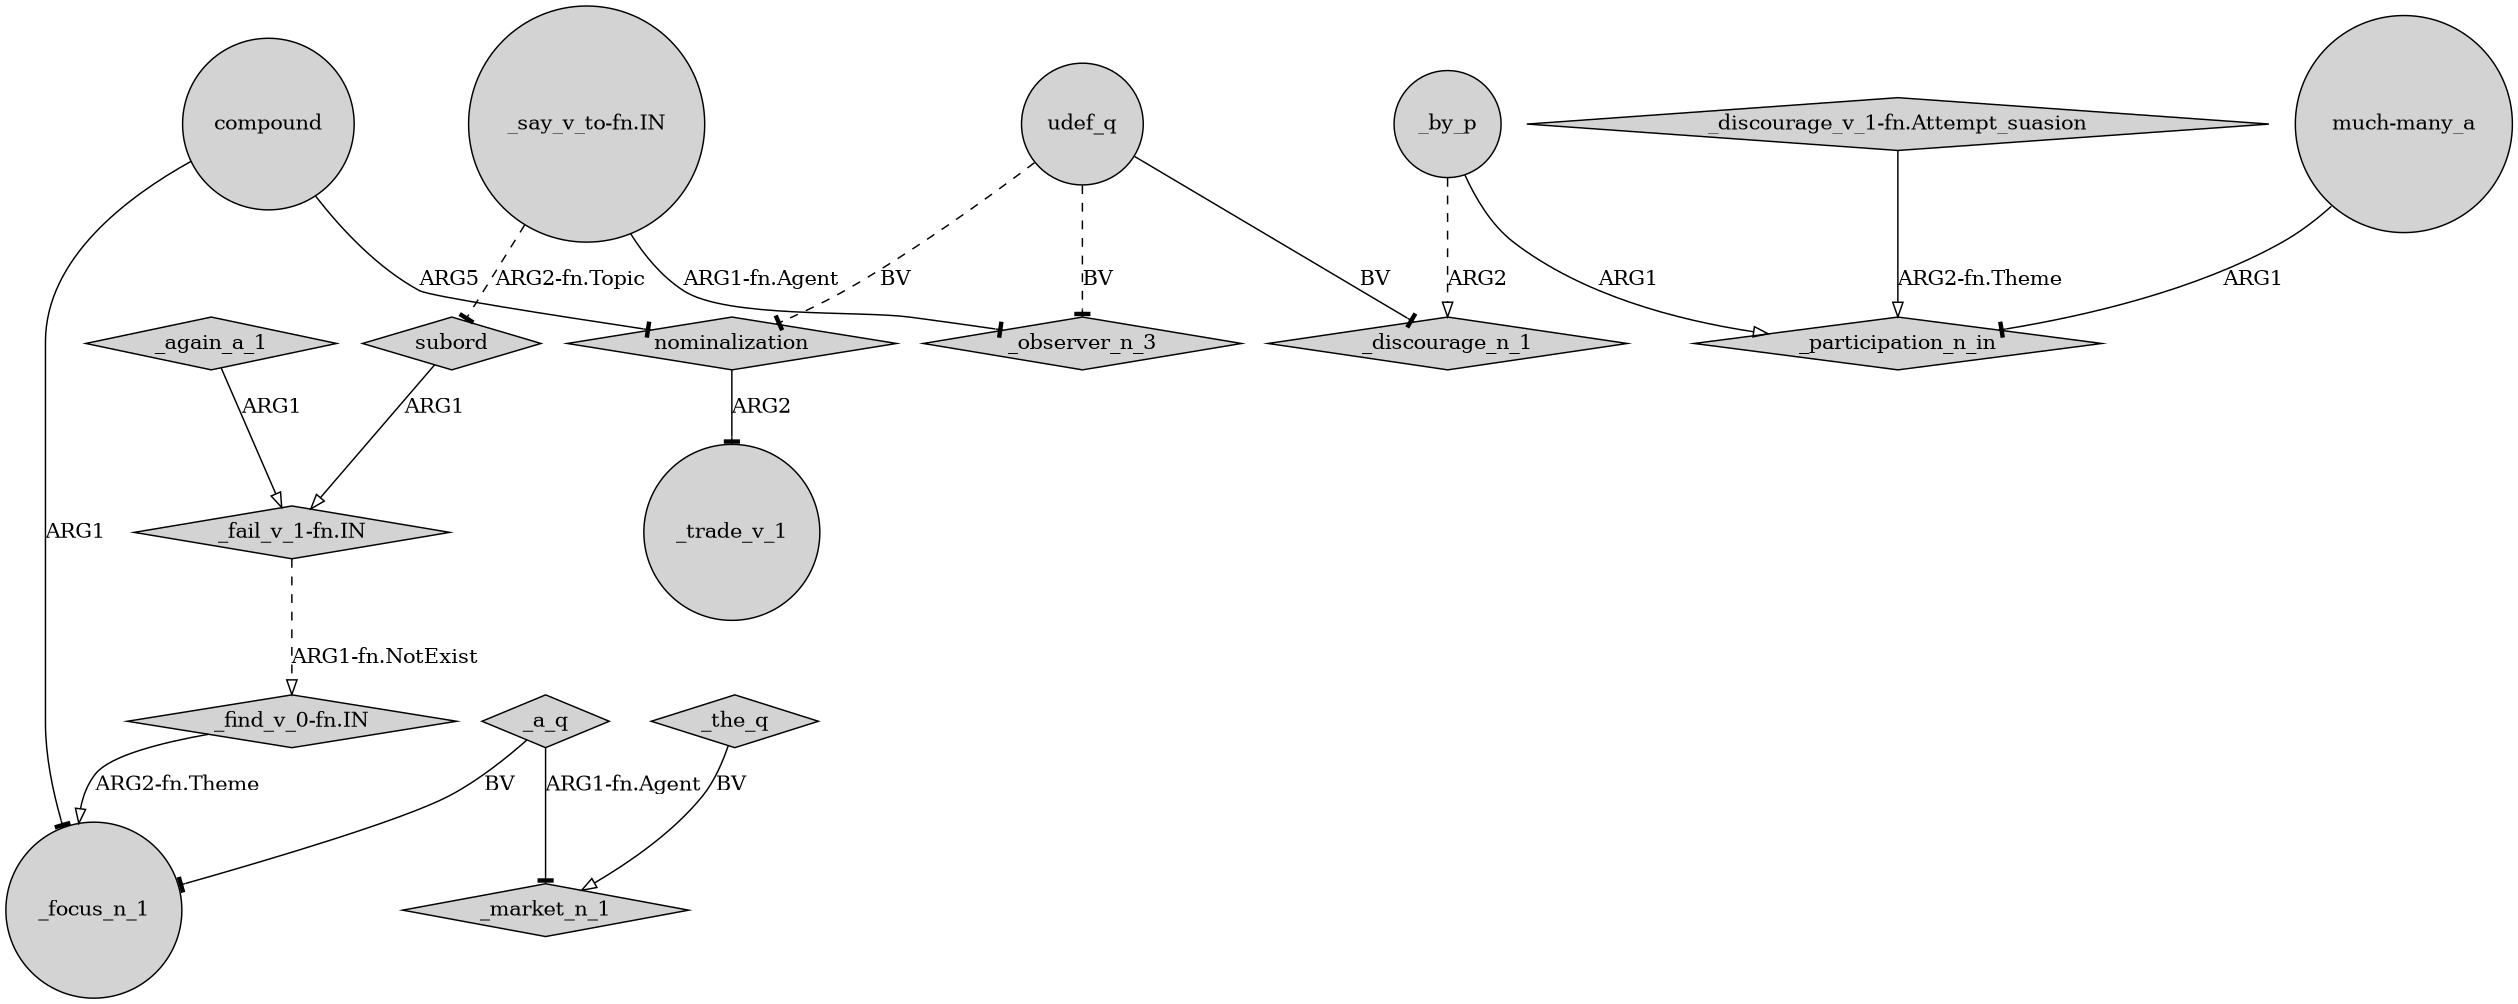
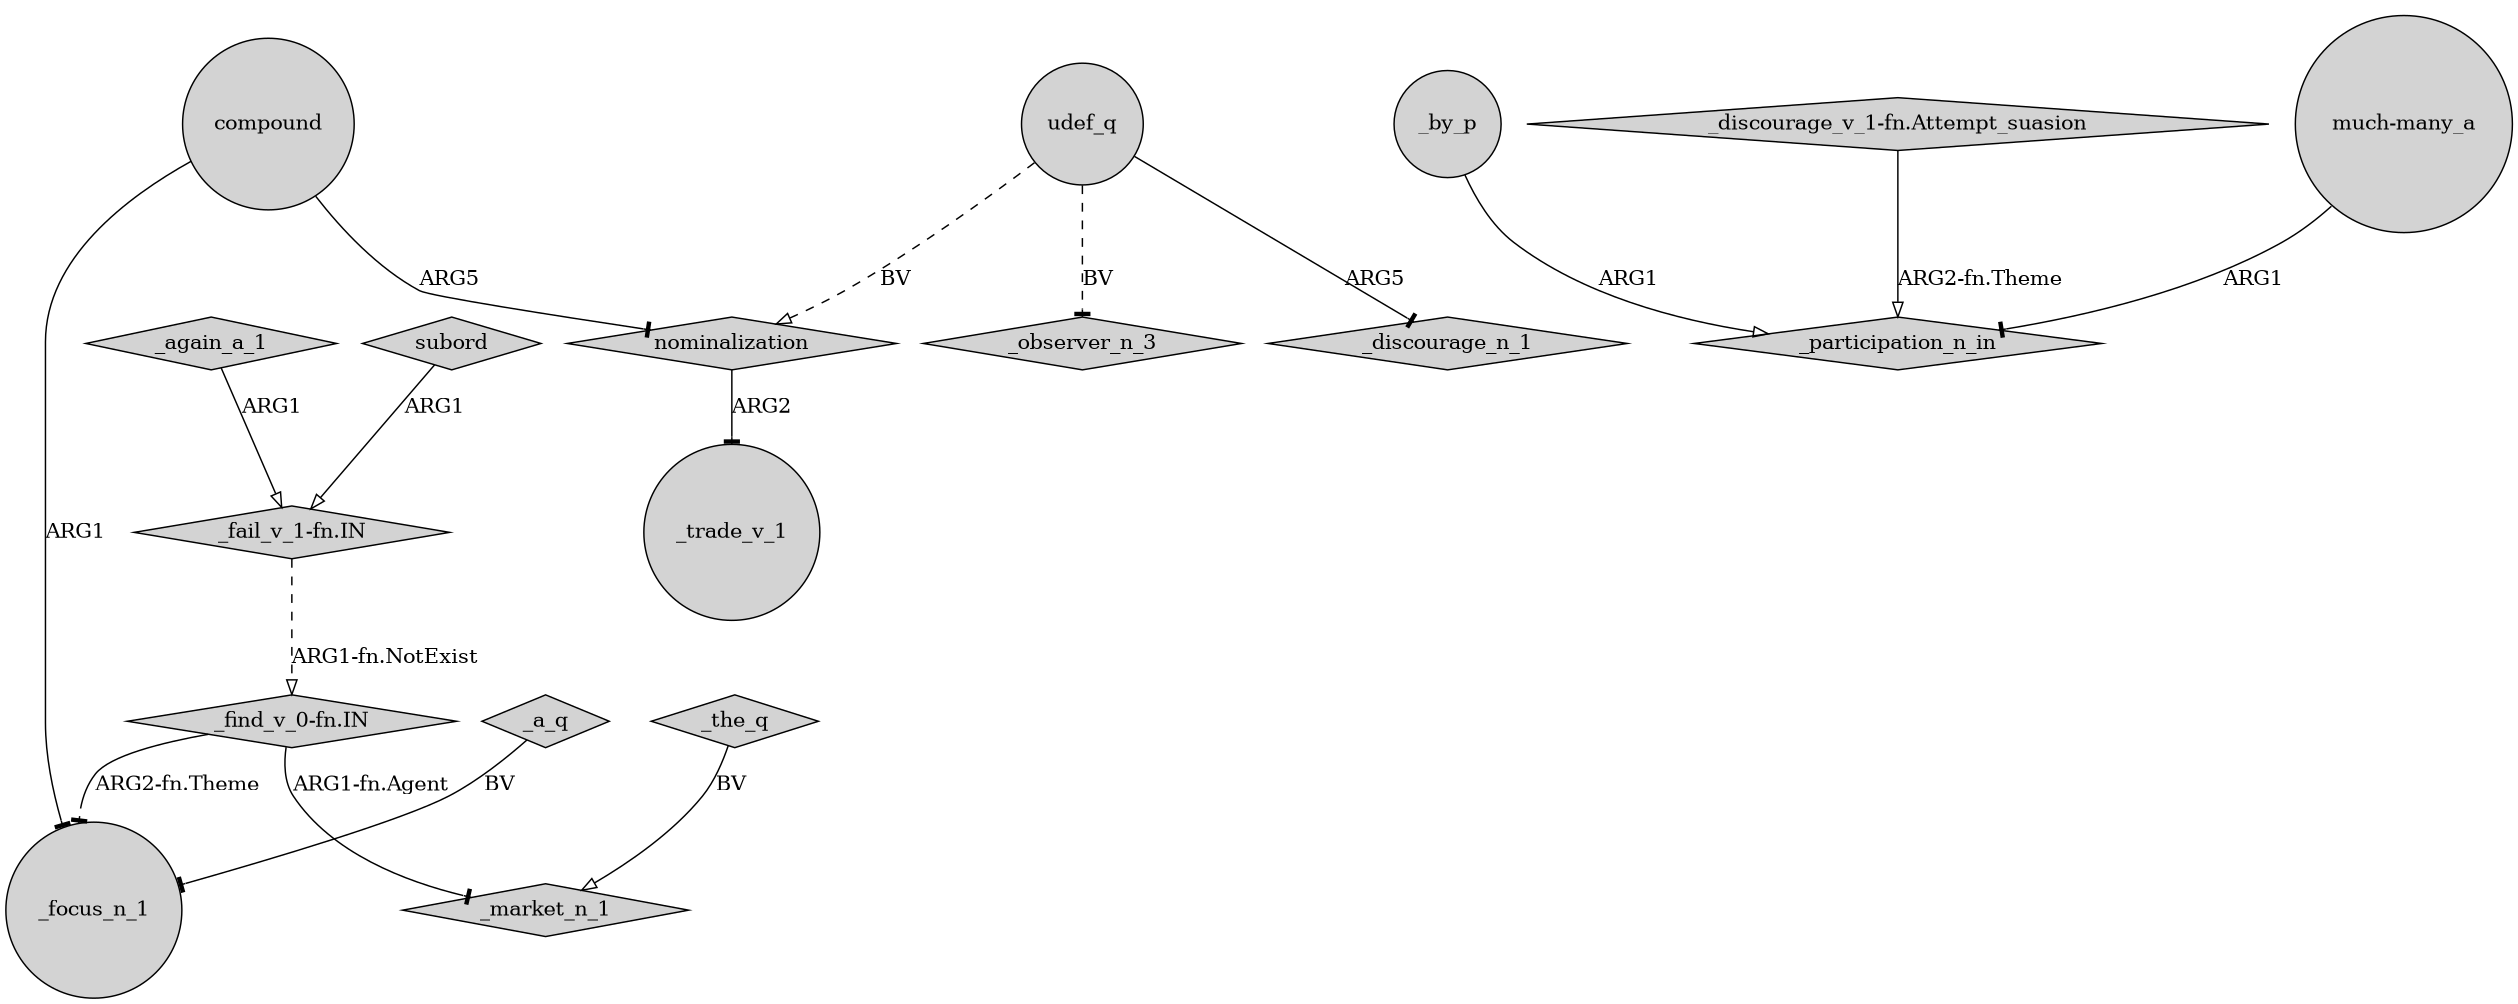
(587, 124) -> none
(1448, 240) -> none
(916, 247) -> (916, 247)
(1375, 280) -> (1375, 280)
(131, 753) -> (131, 753)
(546, 812) -> (347, 848)
